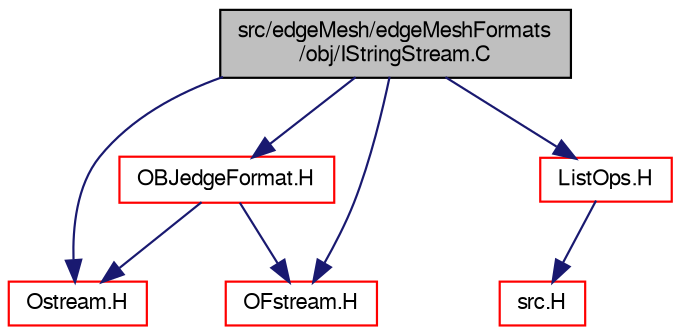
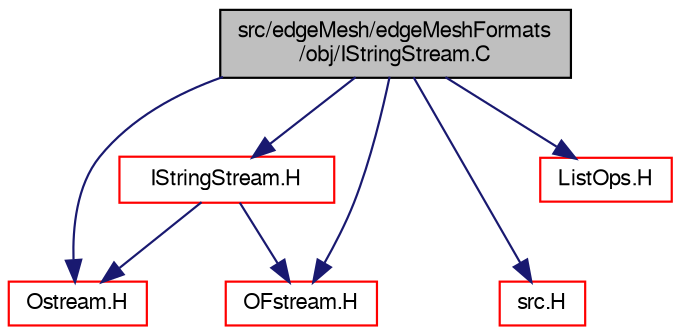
(227, 180) -> (227, 180)
(580, 232) -> (467, 170)
